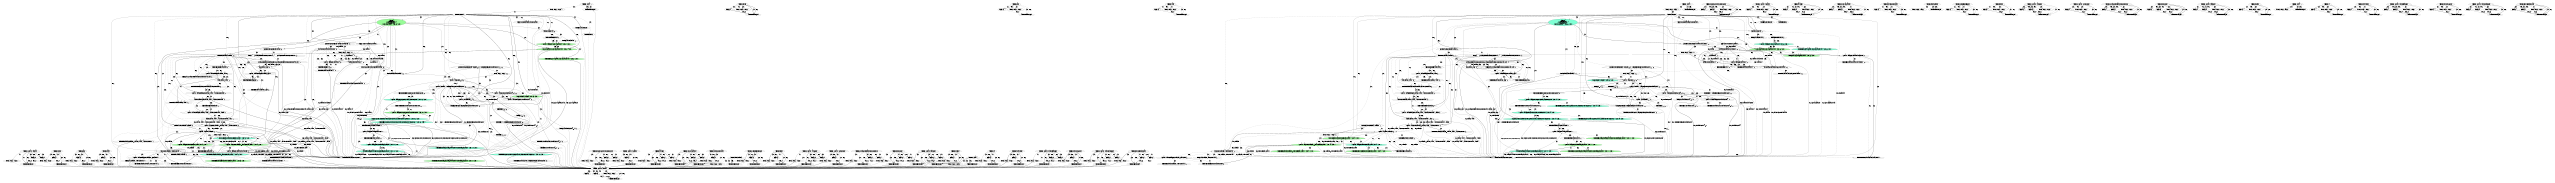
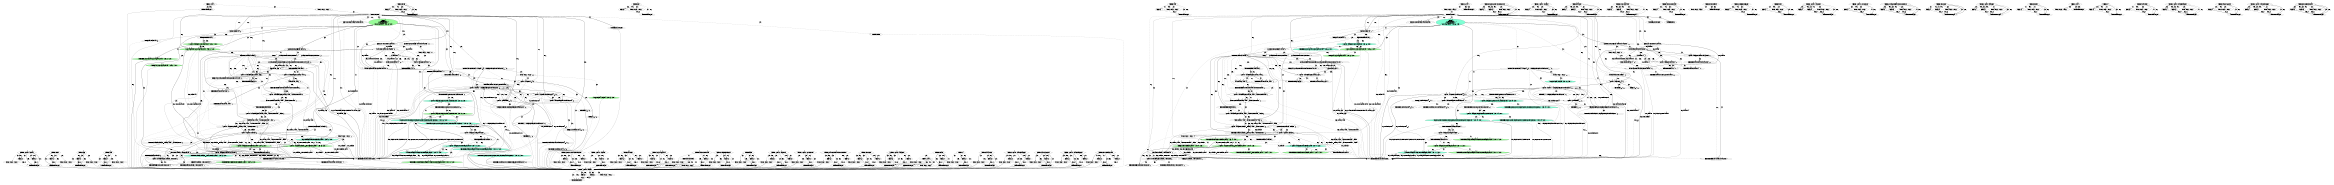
none -> (164, 65)
none -> (1190, 146)
